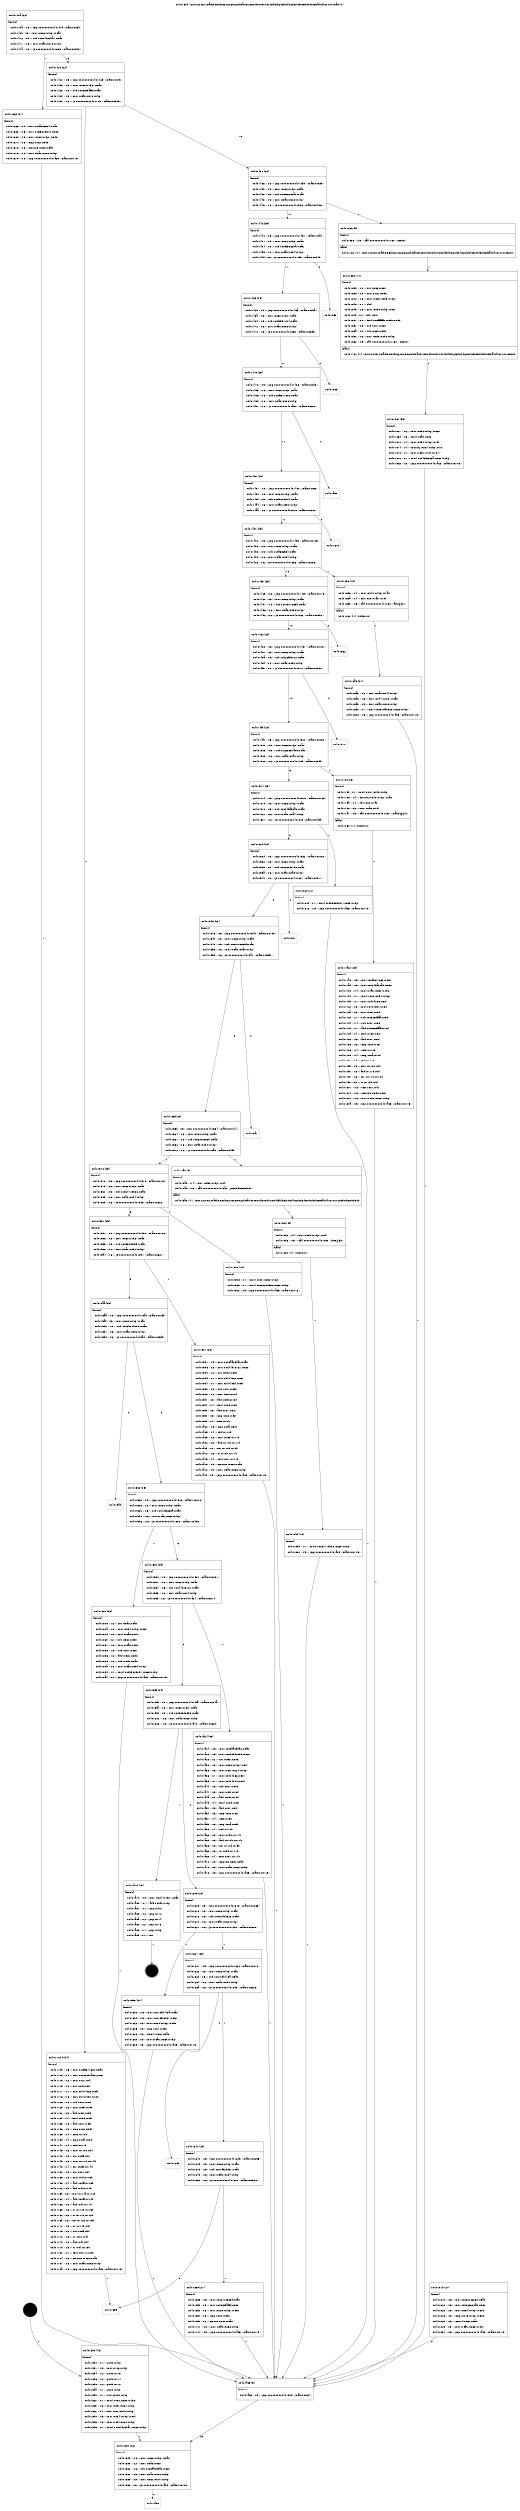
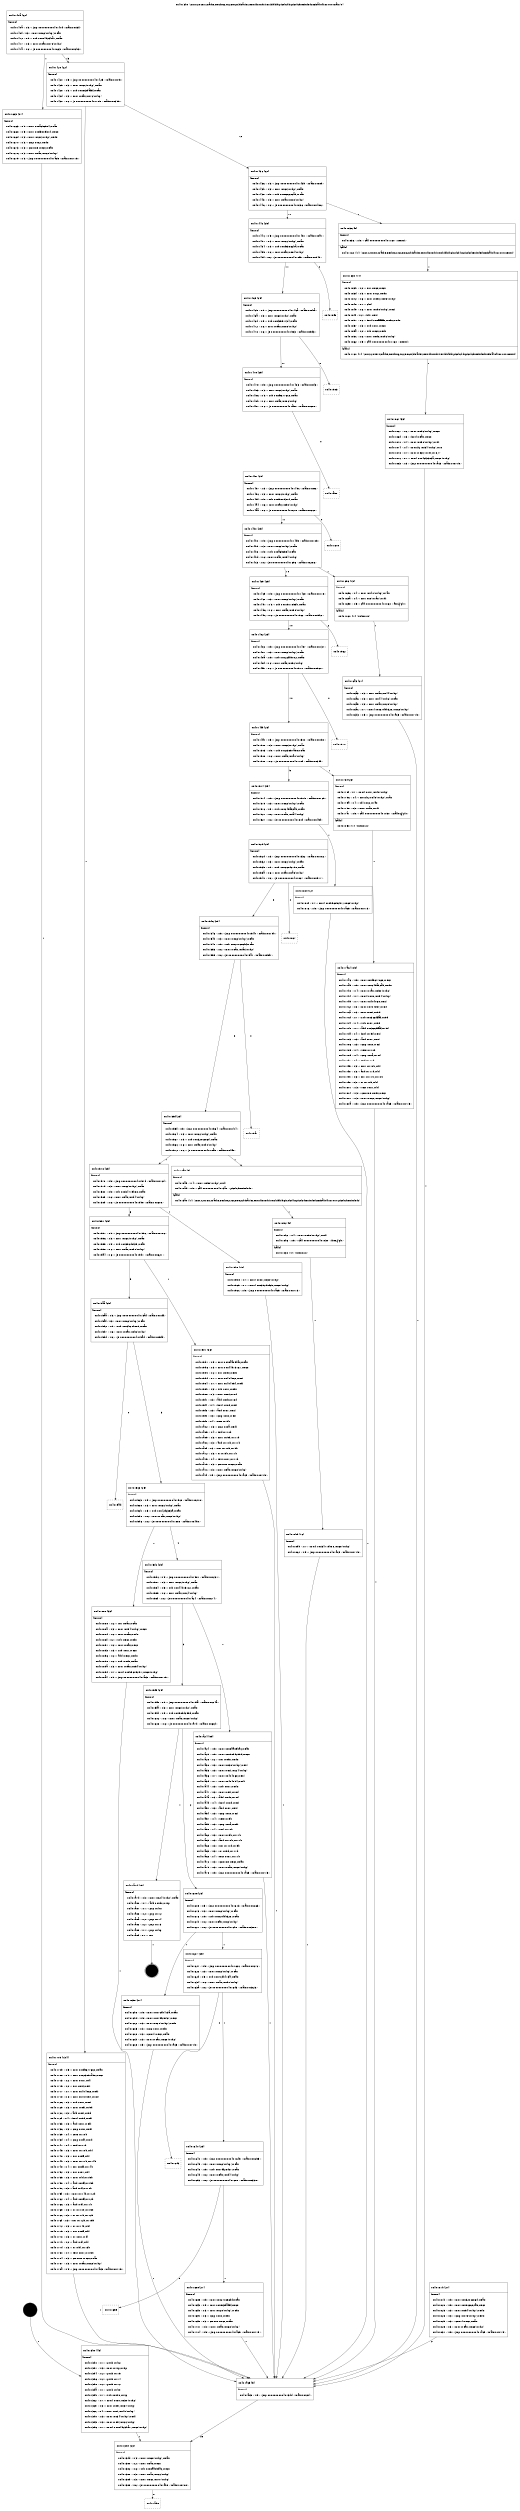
(281, 441) -> none
(289, 831) -> none
(178, 1543) -> (178, 1543)
(107, 2289) -> (113, 2342)
